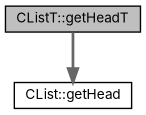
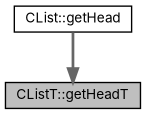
(73, 50) -> (73, 50)
